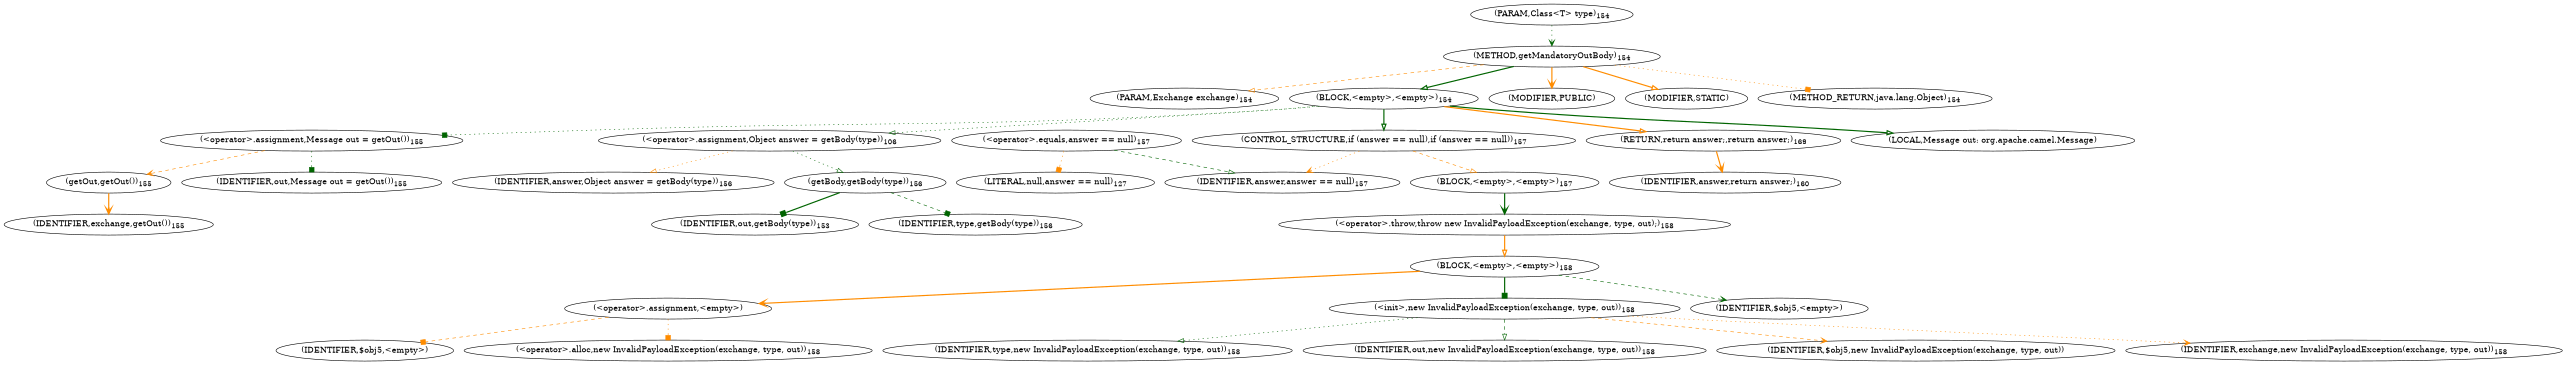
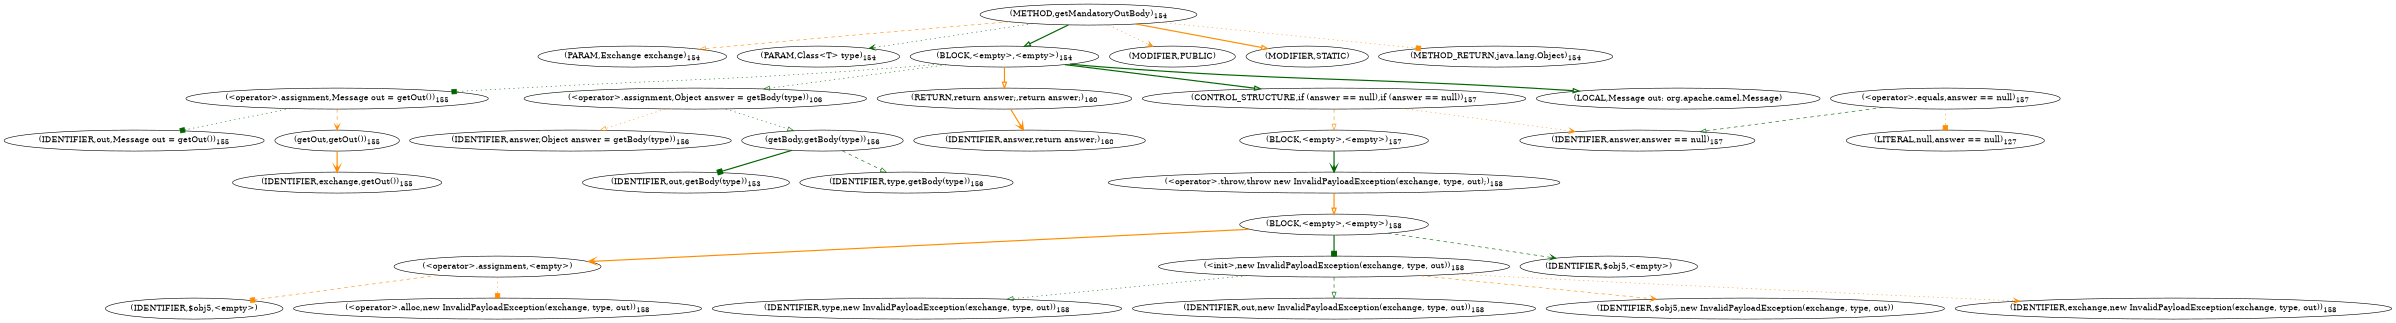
(1552, 33) -> (954, 36)
(1552, 75) -> (1128, 34)
(1800, 140) -> (1091, 98)
(917, 202) -> (862, 160)
